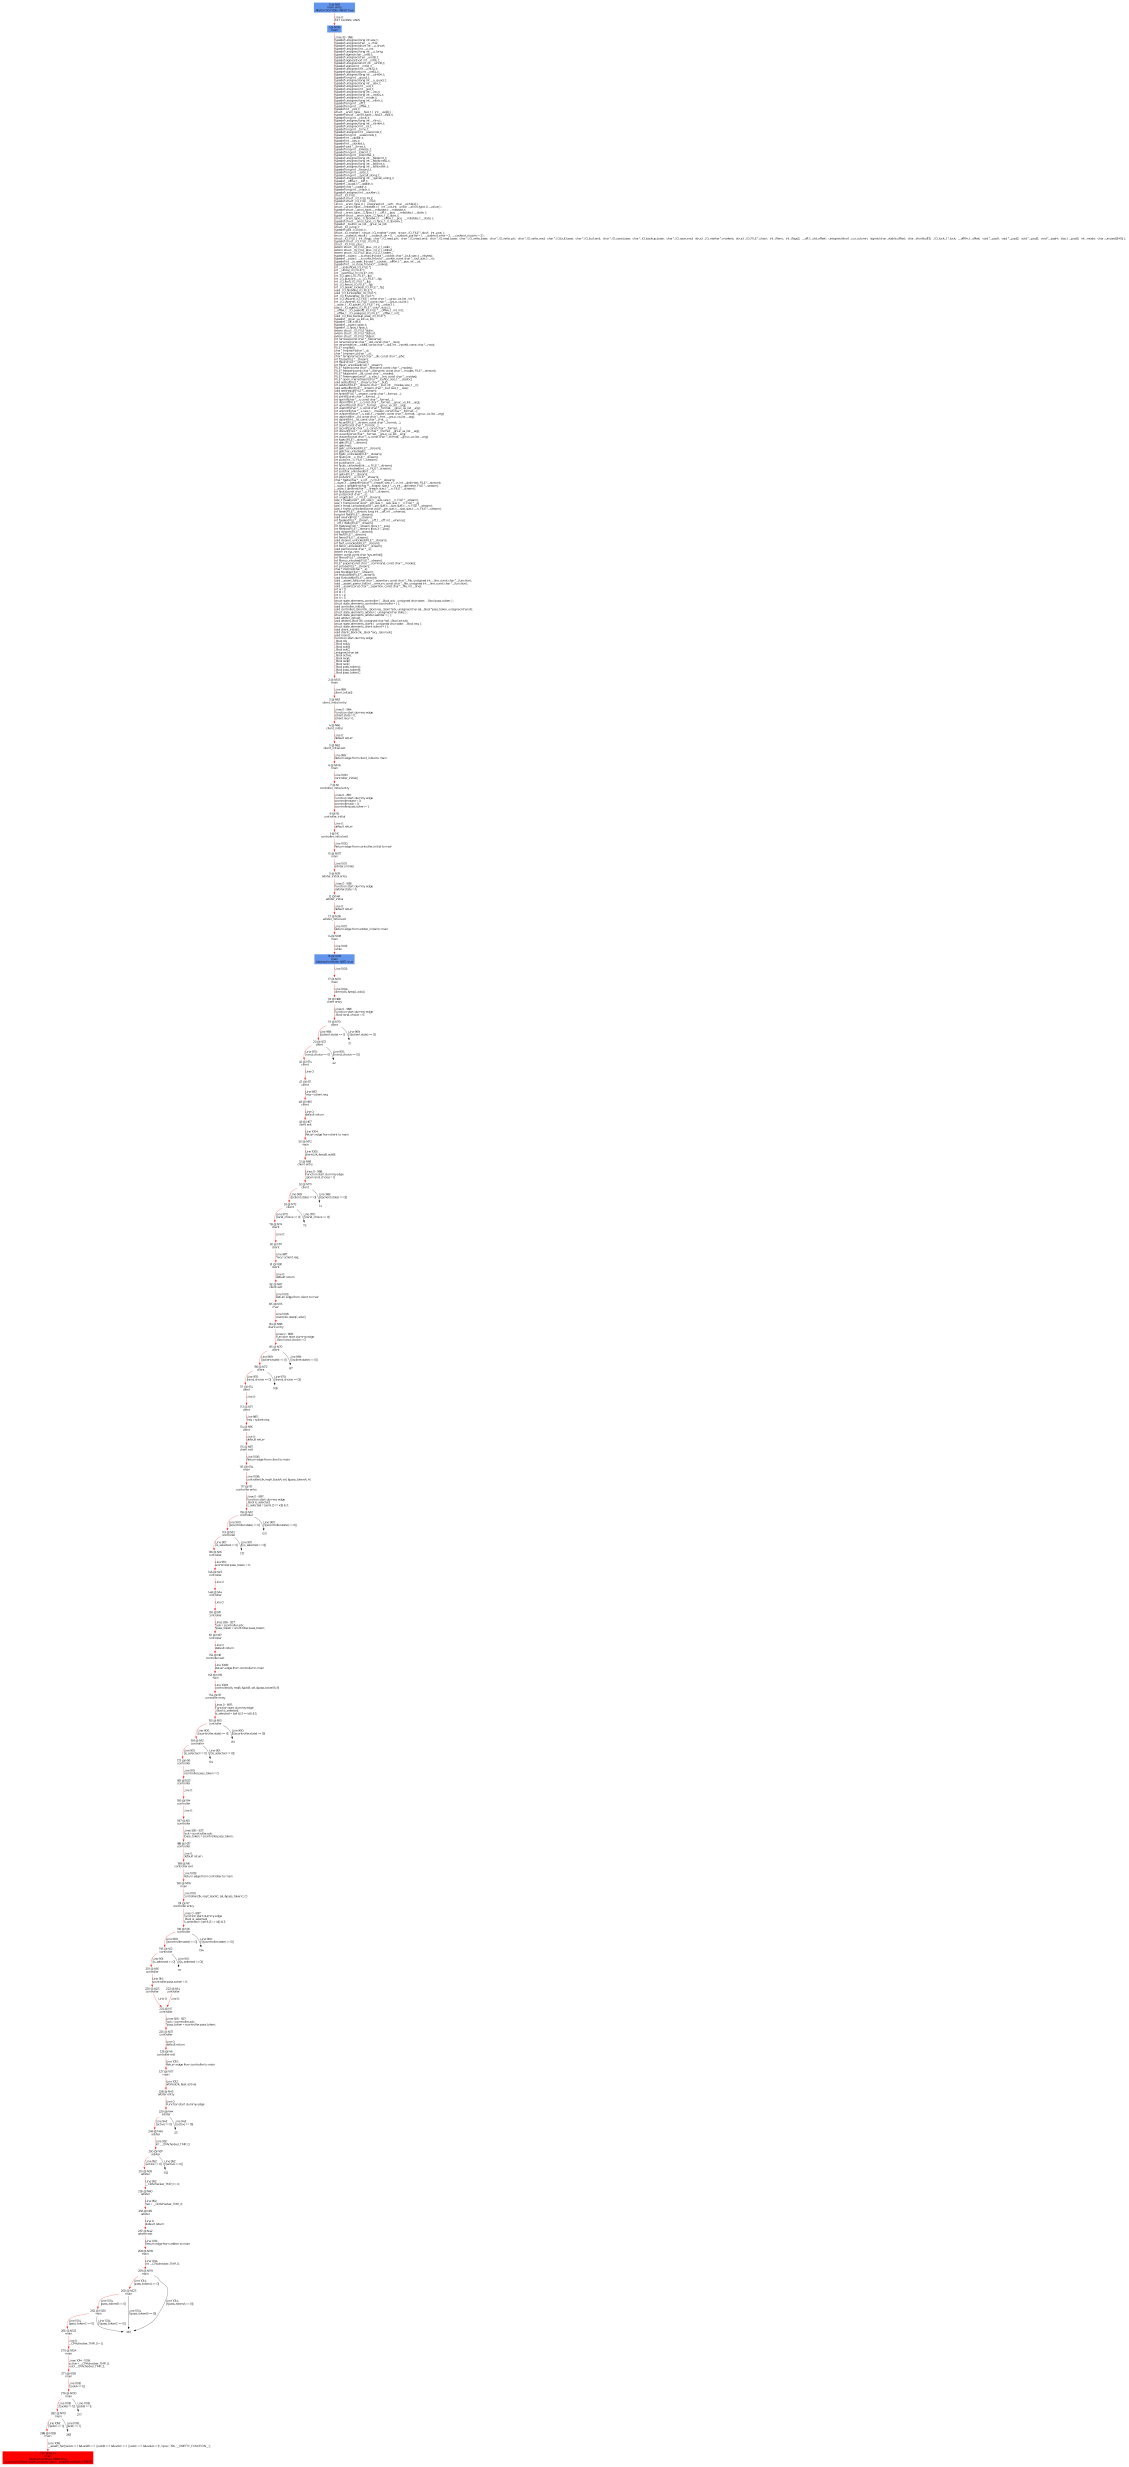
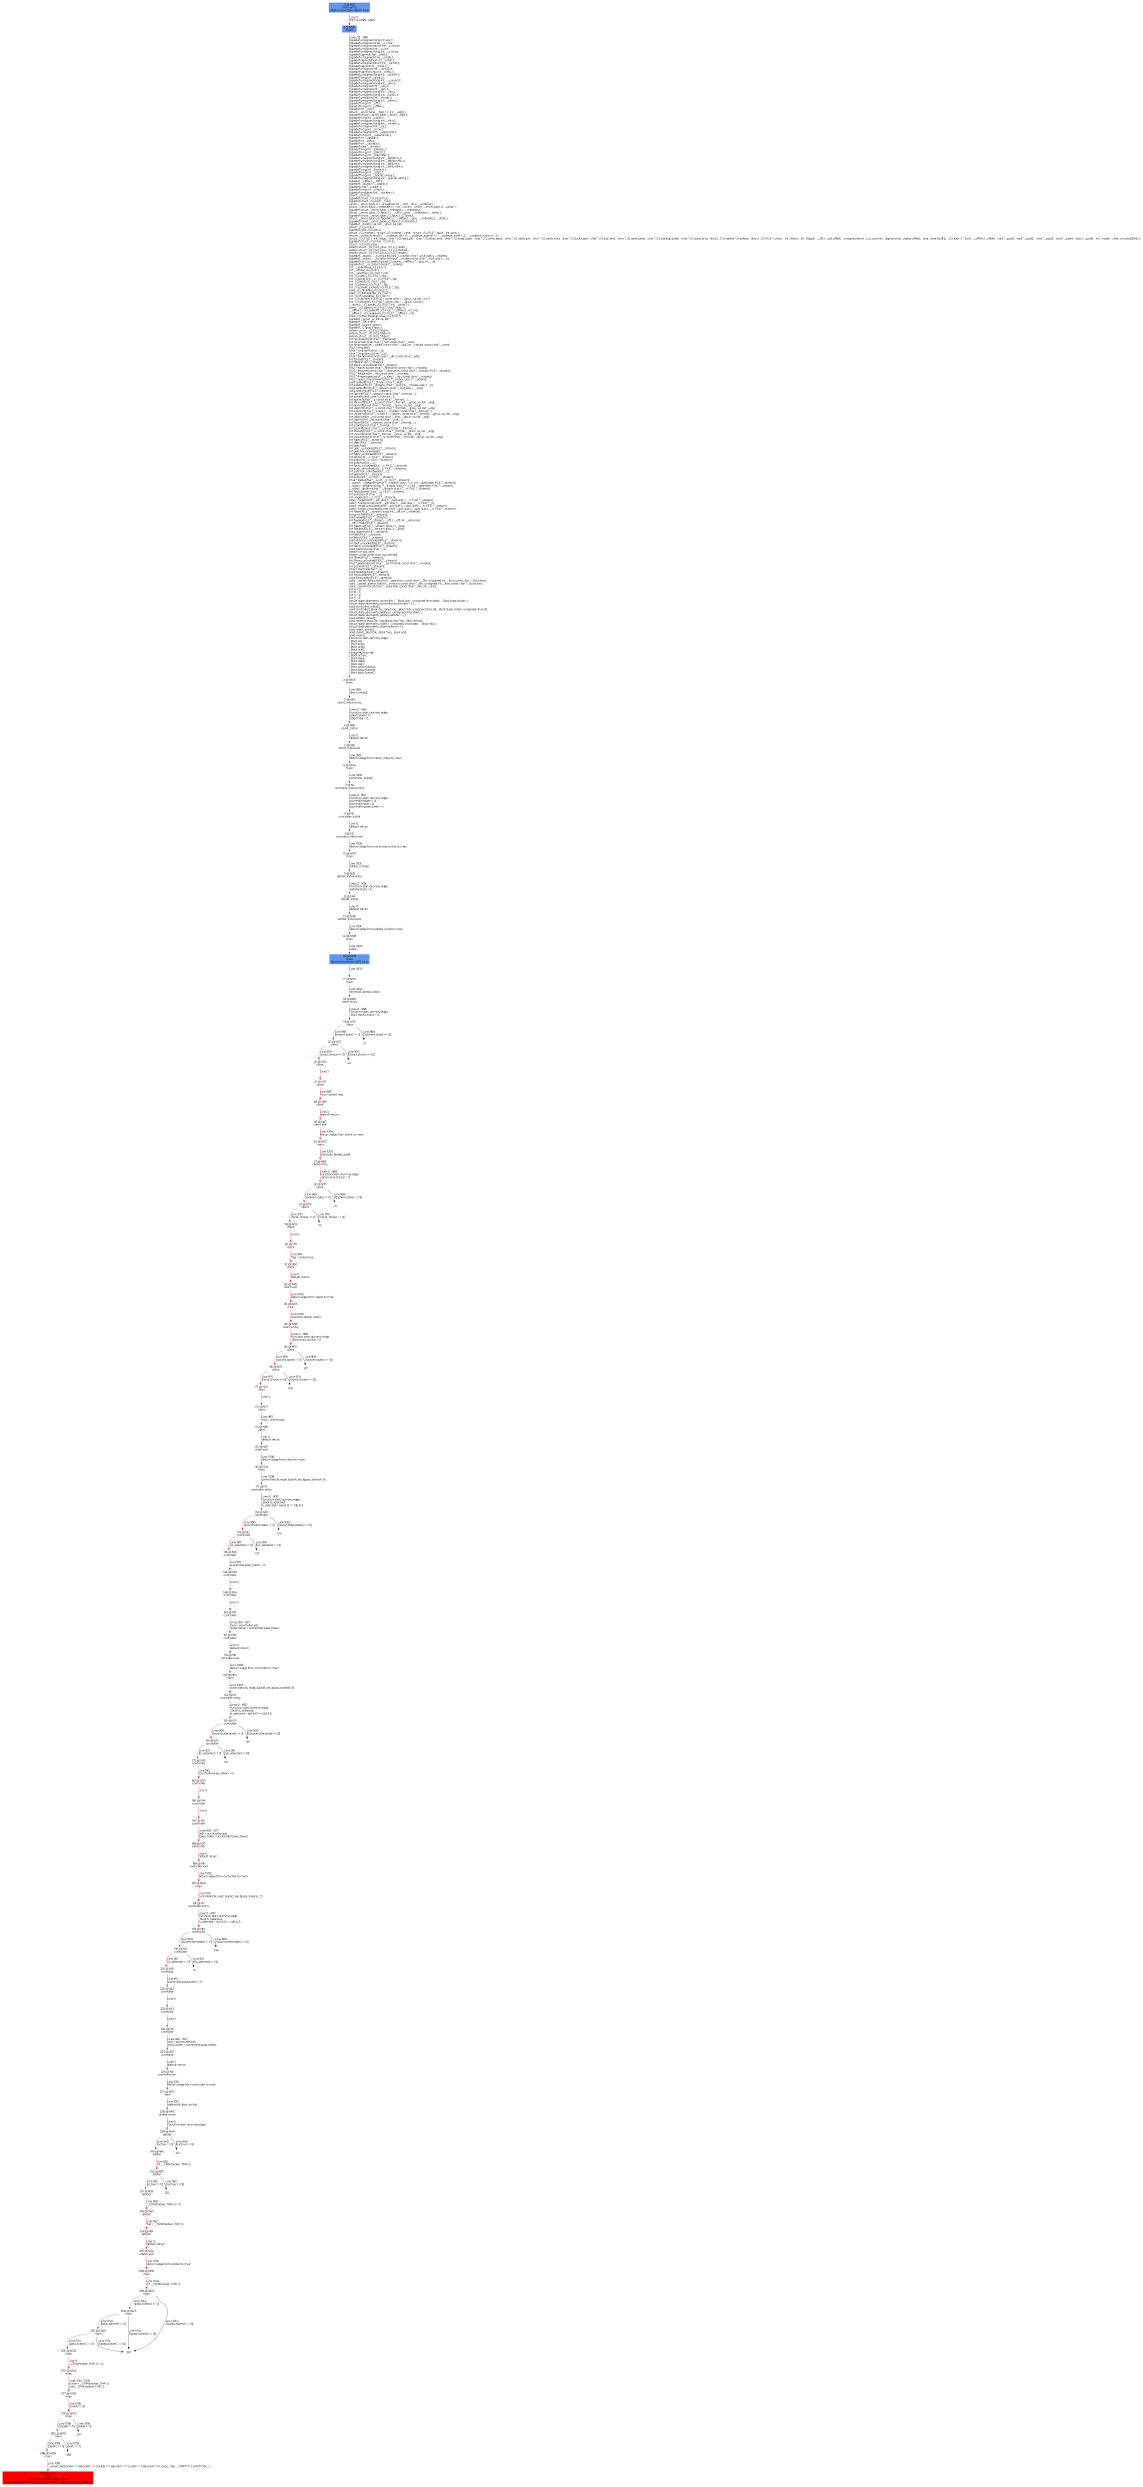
(156, 2000) -> (167, 2000)
